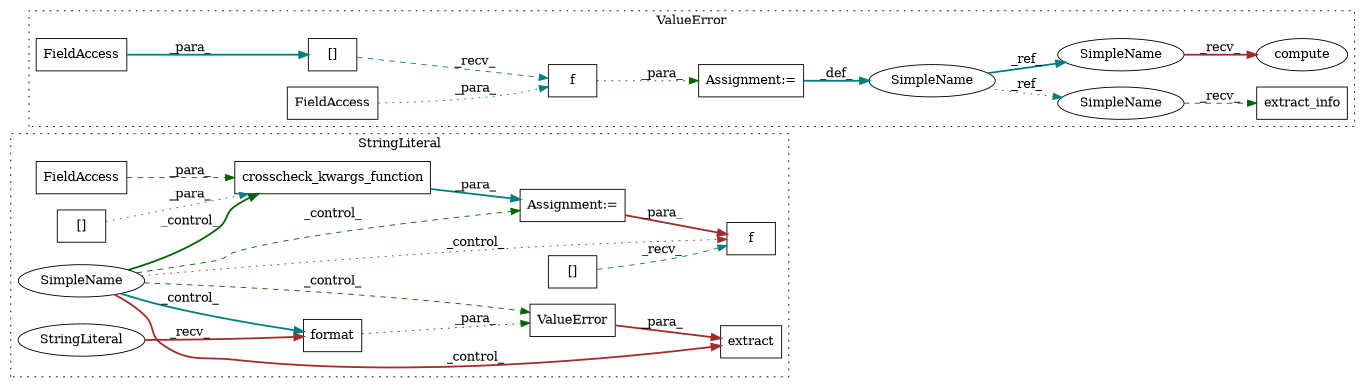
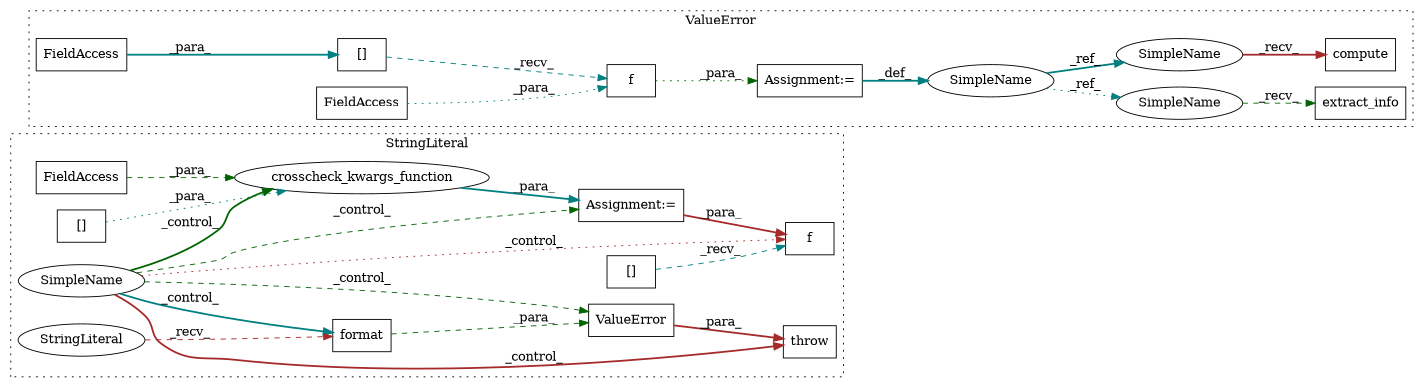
(1302, 55) -> (1360, 55)
(333, 178) -> (362, 178)
(441, 329) -> (485, 329)
(220, 339) -> (234, 339)
(751, 342) -> (810, 342)
